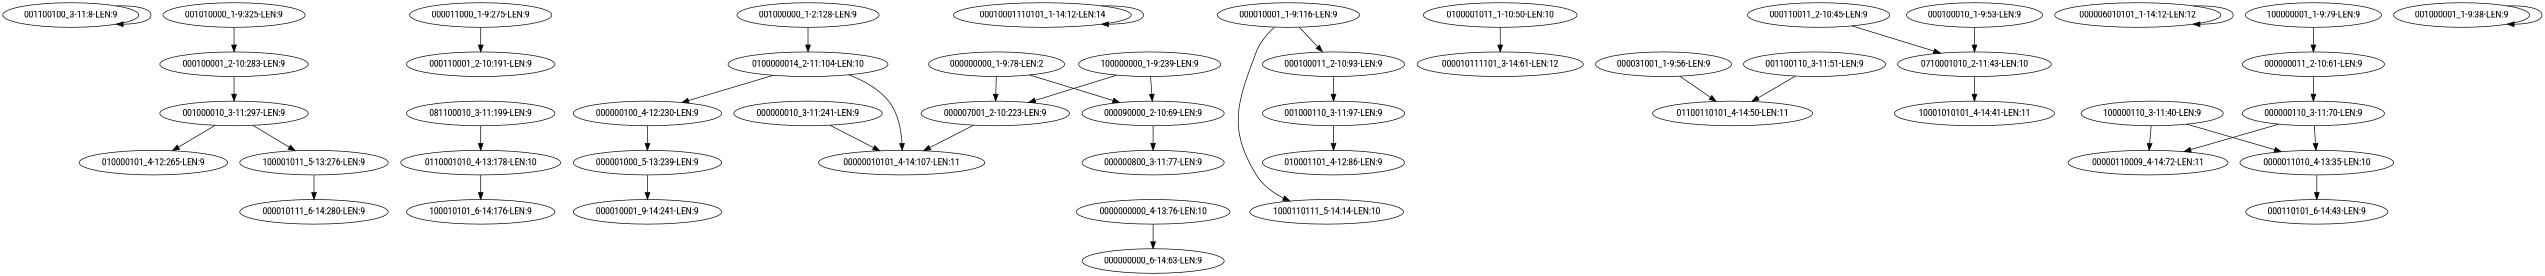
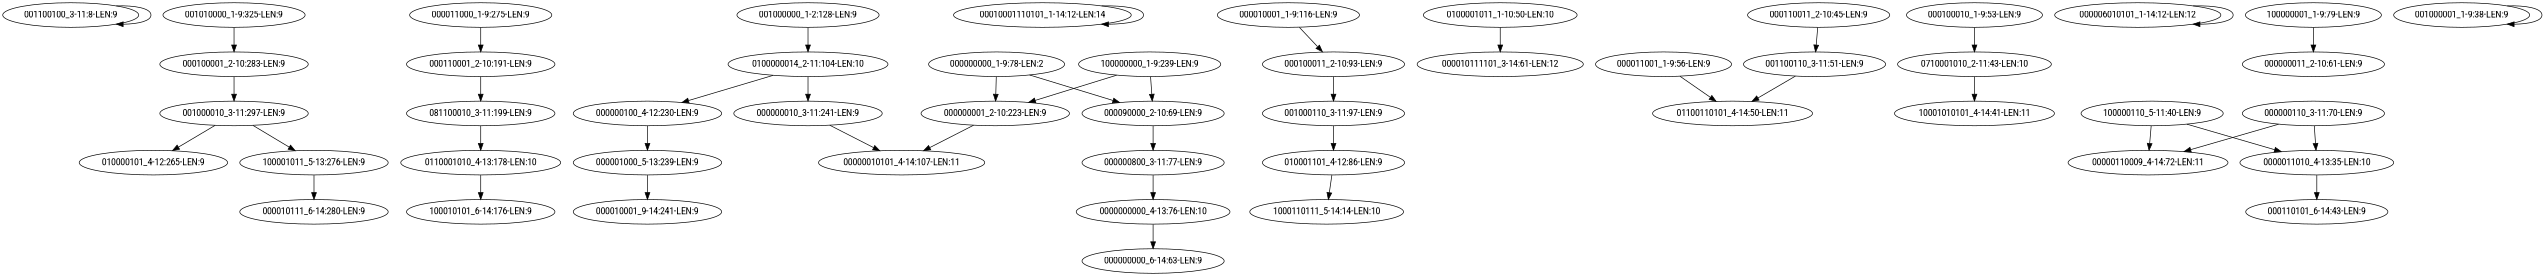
(1893, 39) -> (1817, 36)
(1664, 64) -> (1664, 64)
none -> (481, 85)
(2313, 85) -> none
(888, 100) -> (808, 85)
(995, 113) -> (995, 113)
(2152, 113) -> (2152, 113)
(1238, 117) -> (1331, 184)
none -> (1153, 184)
